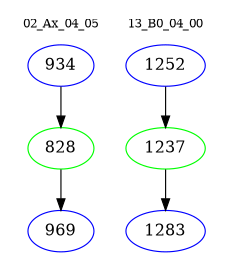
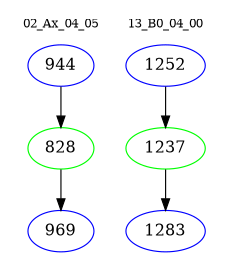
(61, 66) -> (61, 66)
